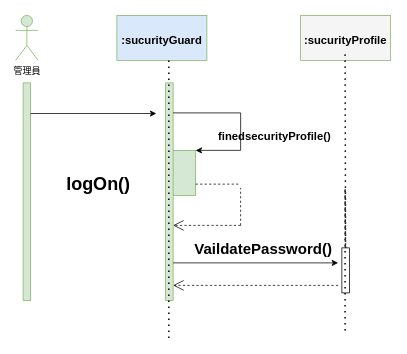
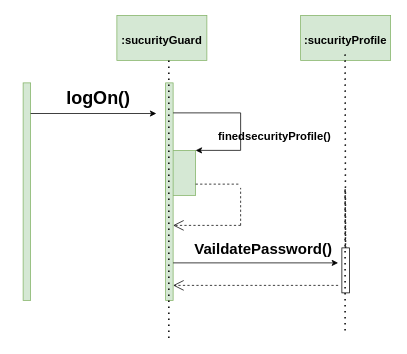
(27, 38) -> none
(162, 38) -> (162, 38)
(345, 38) -> (345, 38)
(98, 184) -> (98, 98)
